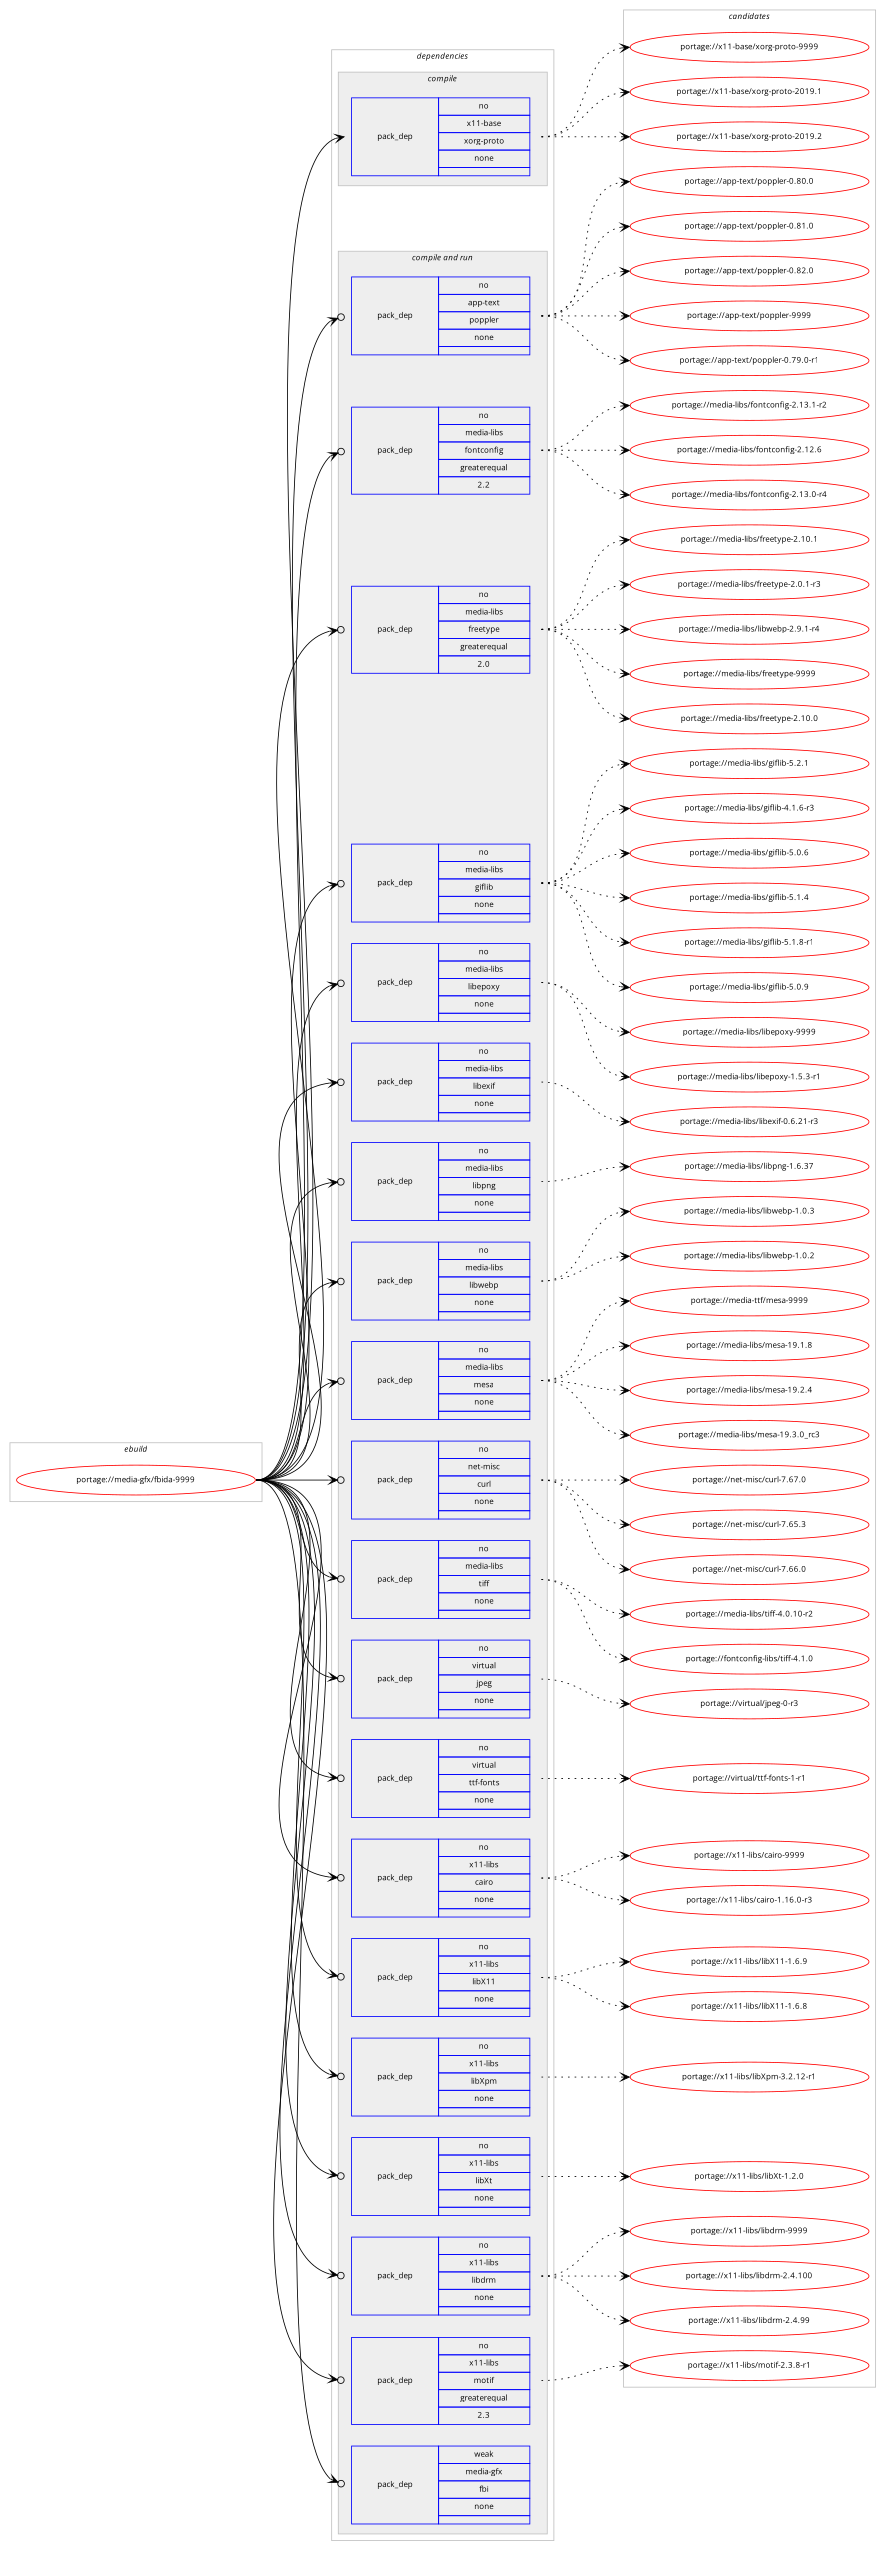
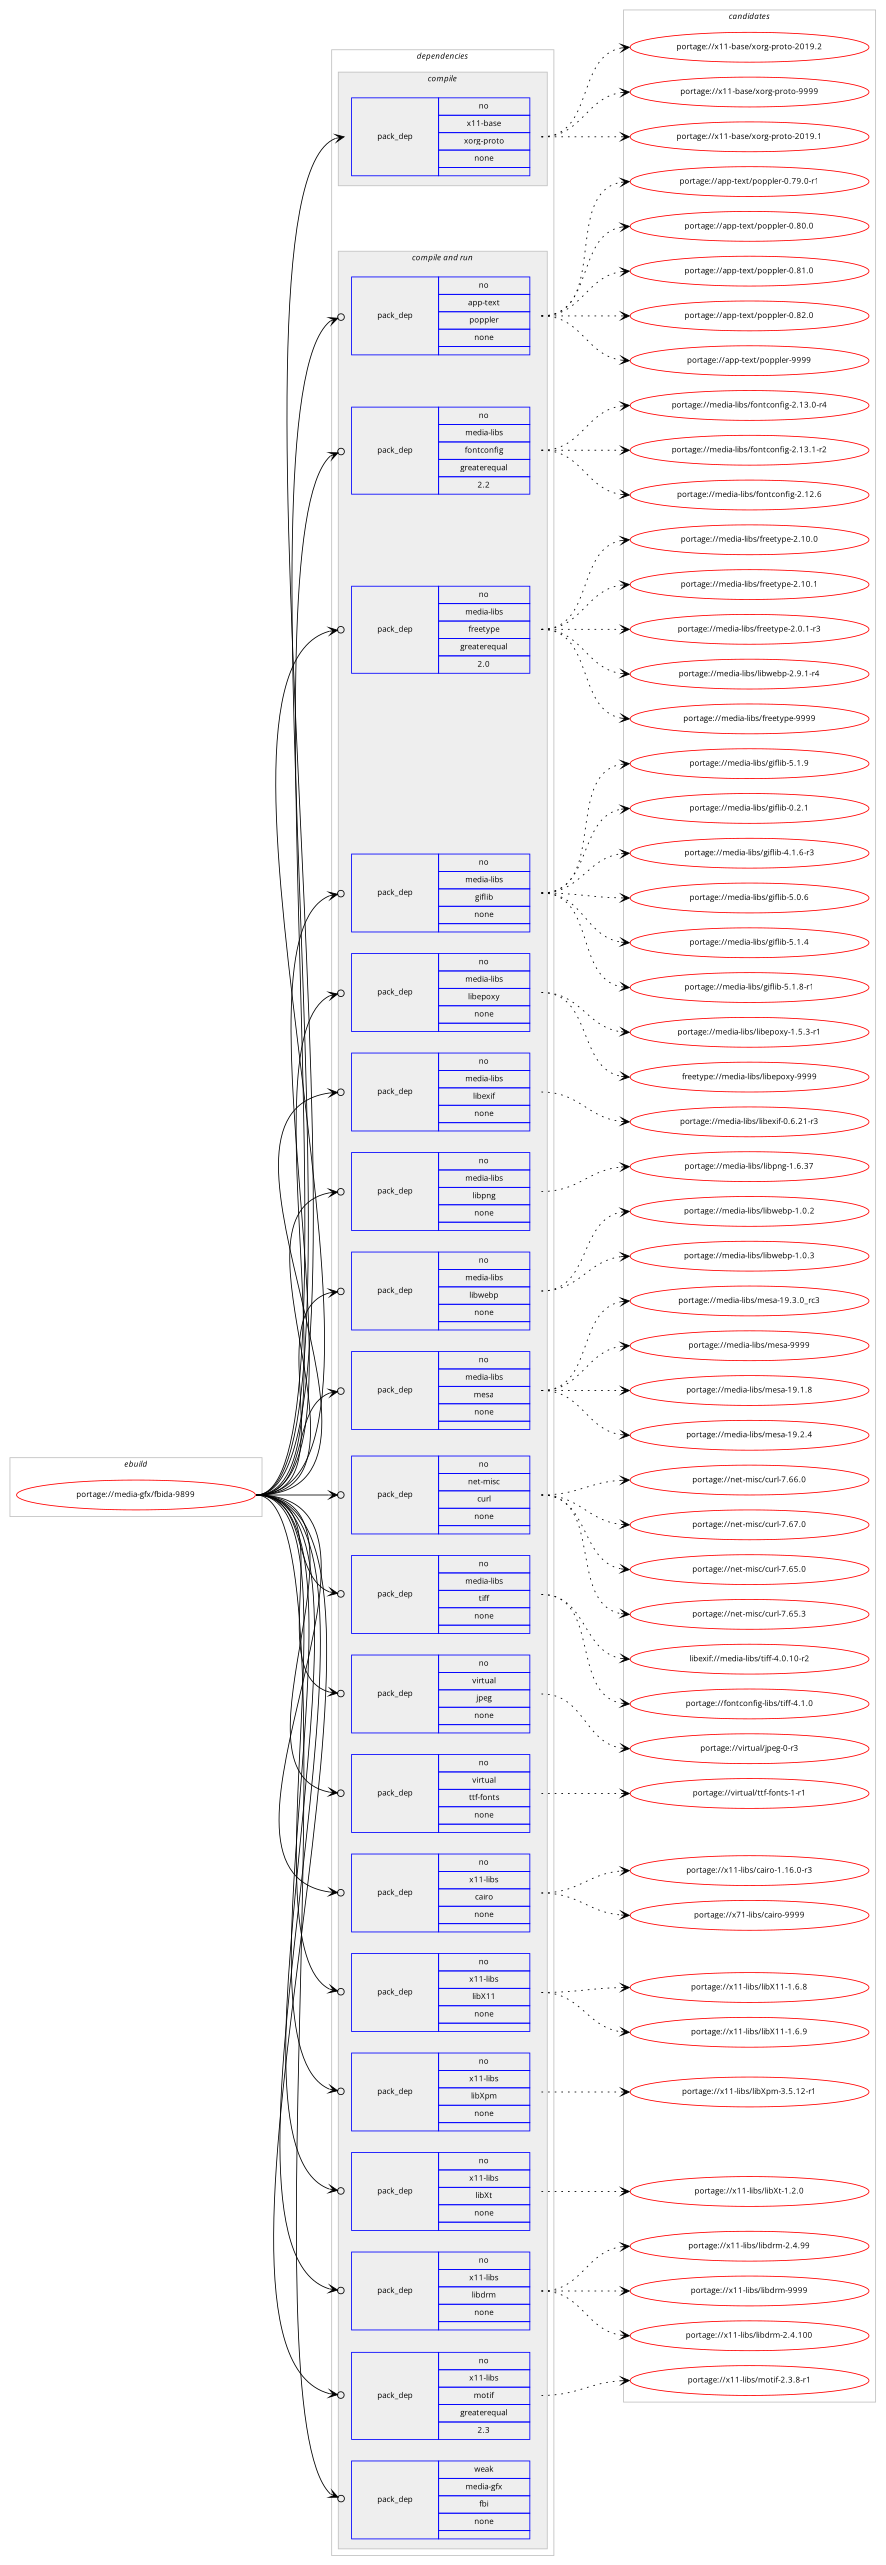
(750, 764) -> (750, 808)
(750, 988) -> (750, 764)
(750, 1032) -> (750, 1077)
(750, 1301) -> (750, 1346)
(136, 1480) -> (136, 1495)
none -> (750, 1570)
(750, 1614) -> (750, 1659)
(750, 1856) -> (750, 1915)
(750, 2077) -> (750, 2092)
